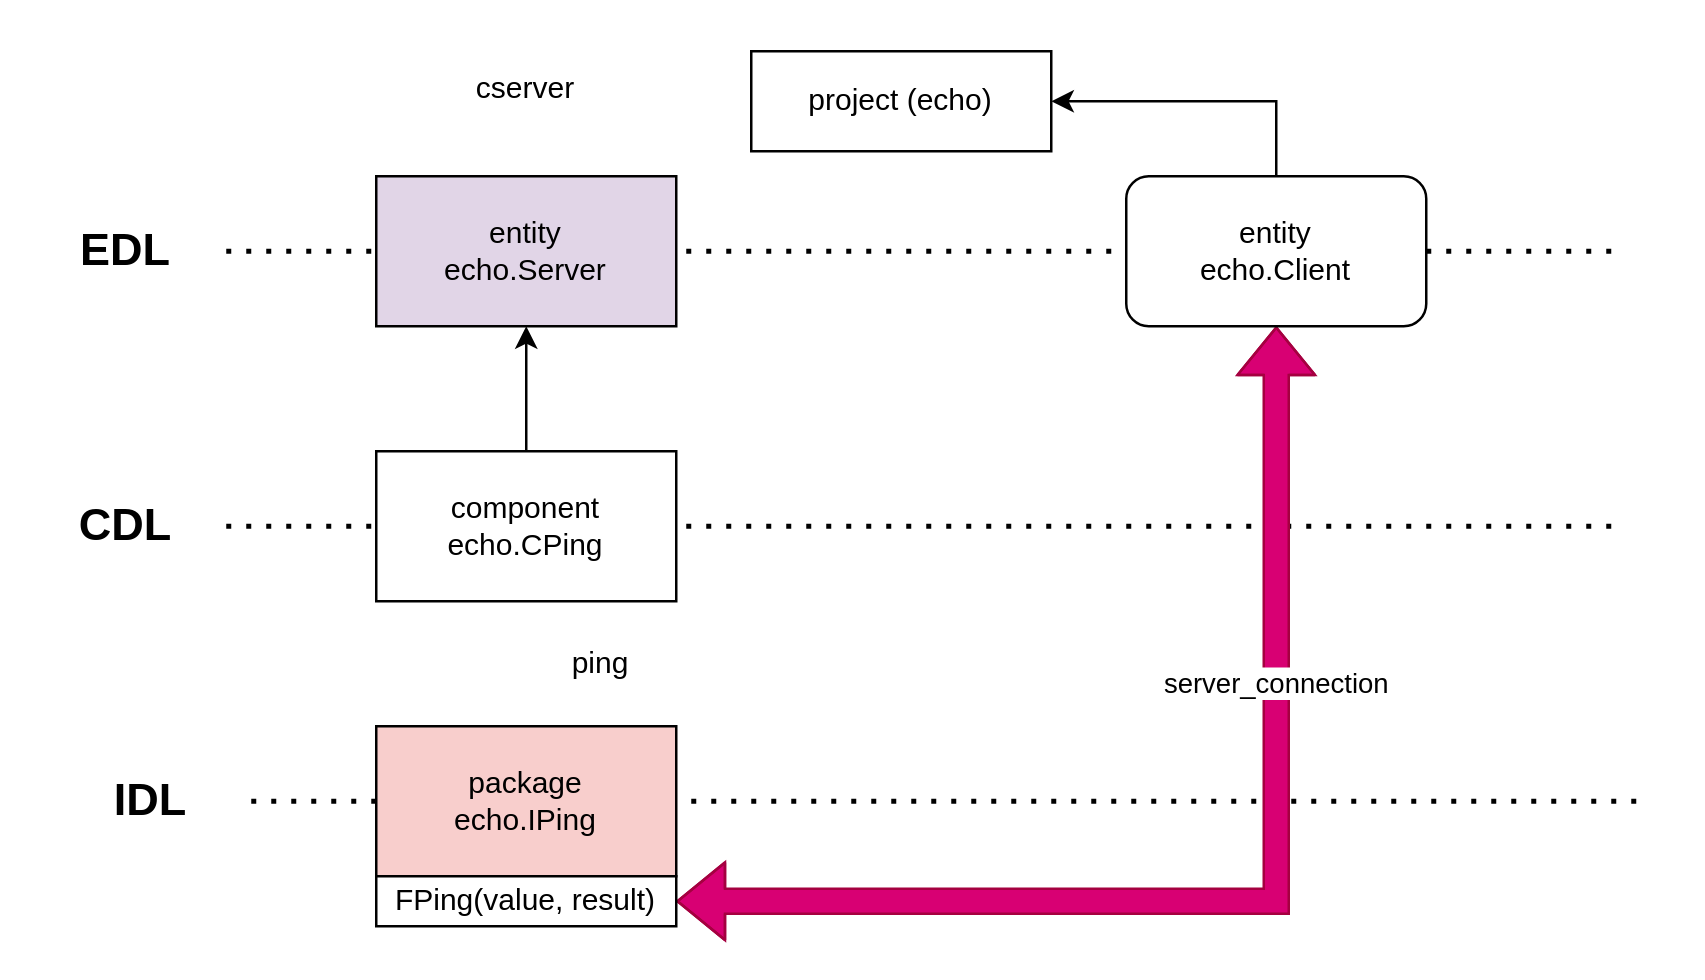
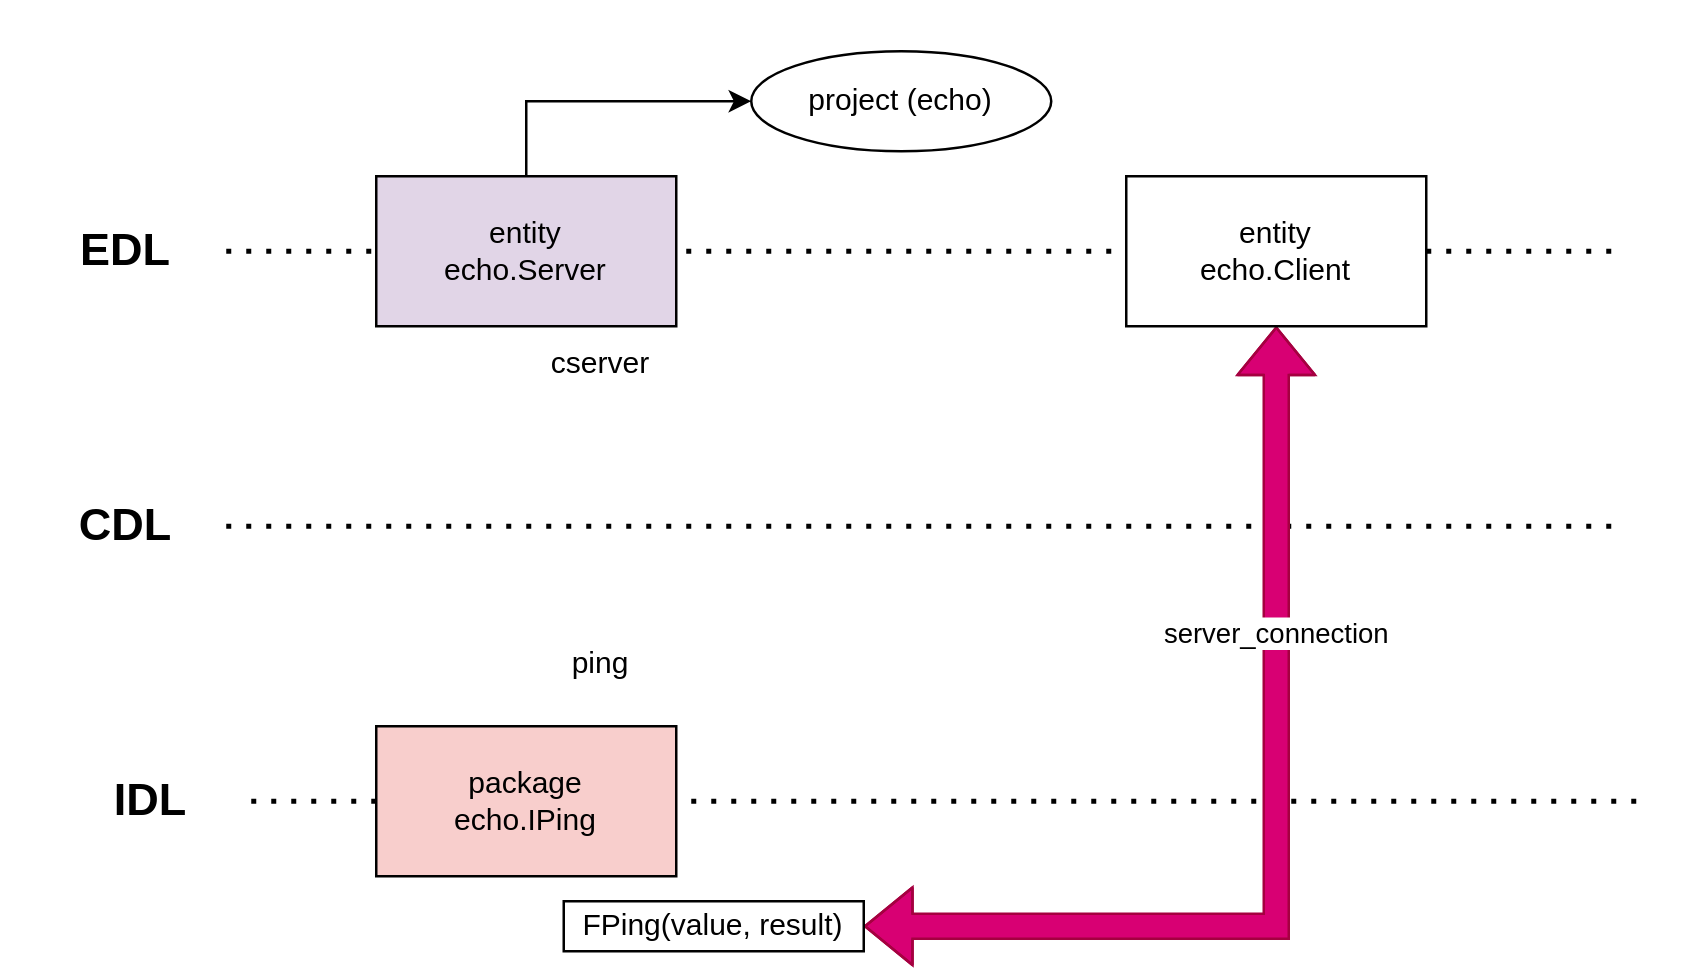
(526, 89) -> (601, 364)
none -> (593, 101)
(901, 101) -> (901, 101)
(1209, 101) -> none
(1276, 251) -> (1276, 251)
(526, 397) -> none
(526, 526) -> none
(526, 901) -> (714, 926)
